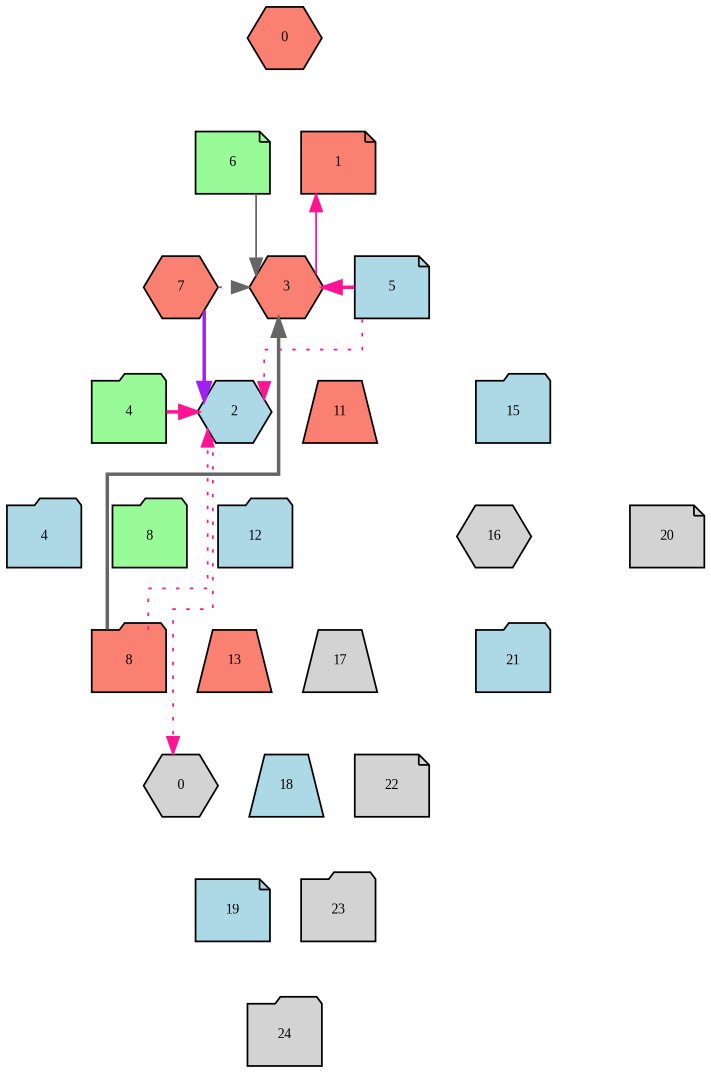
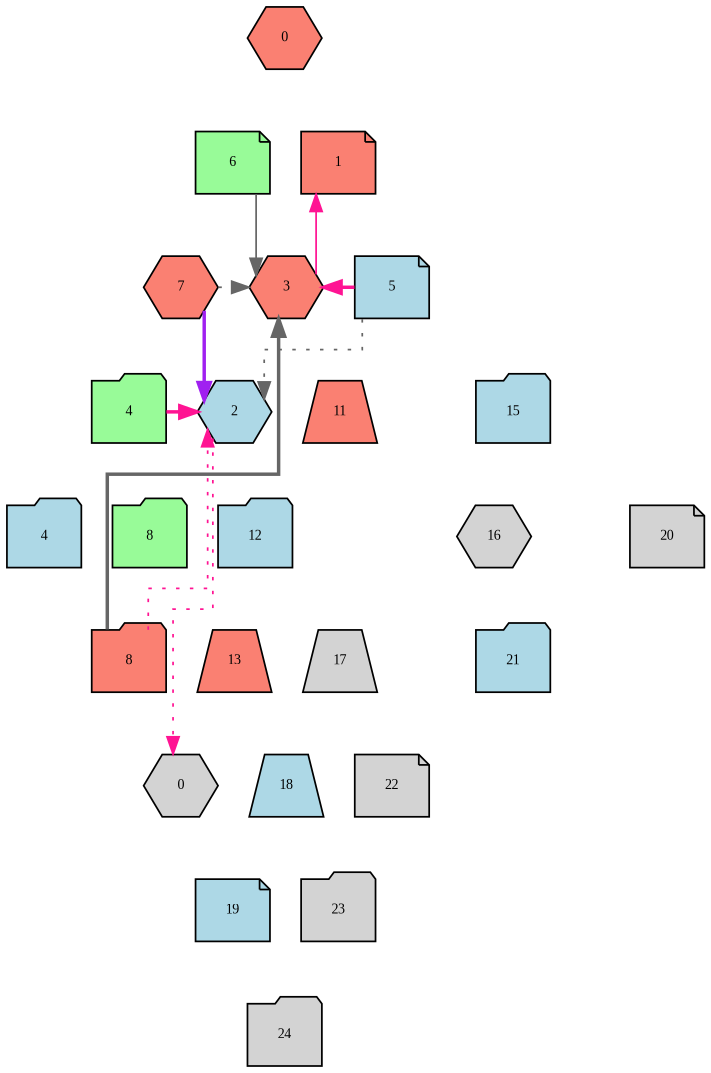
(324, 350) -> (324, 350)
